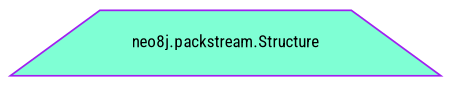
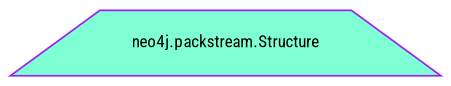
(226, 43) -> (226, 43)
